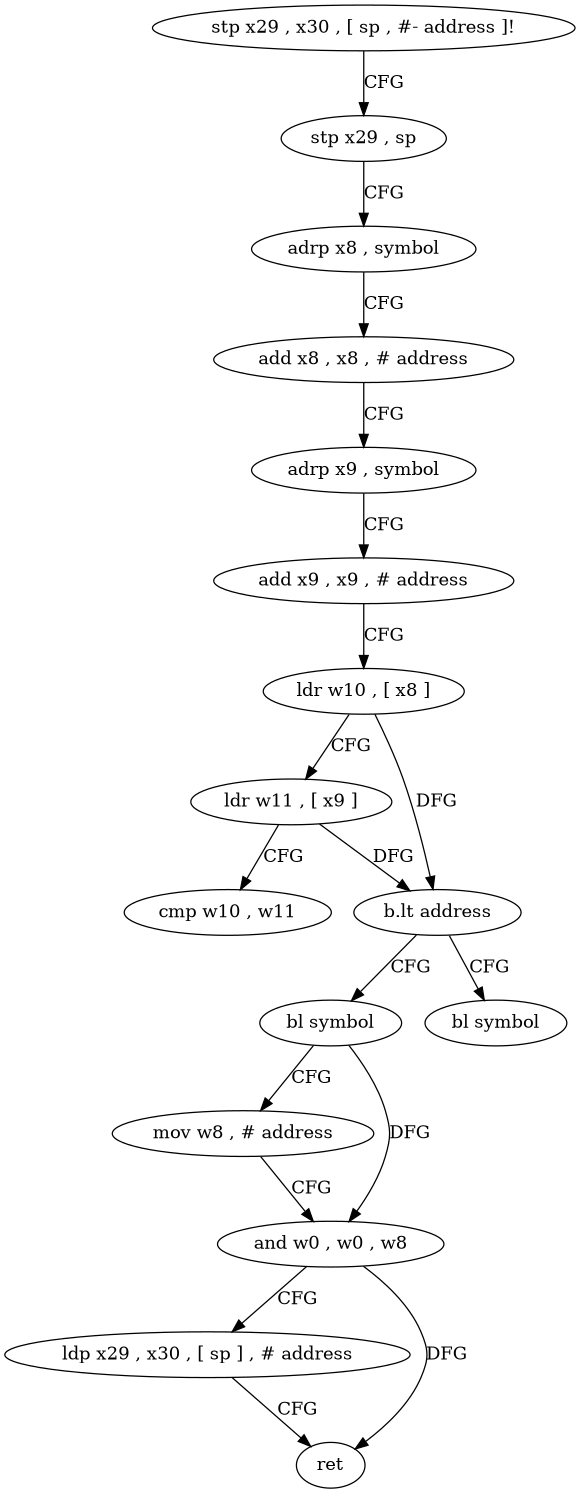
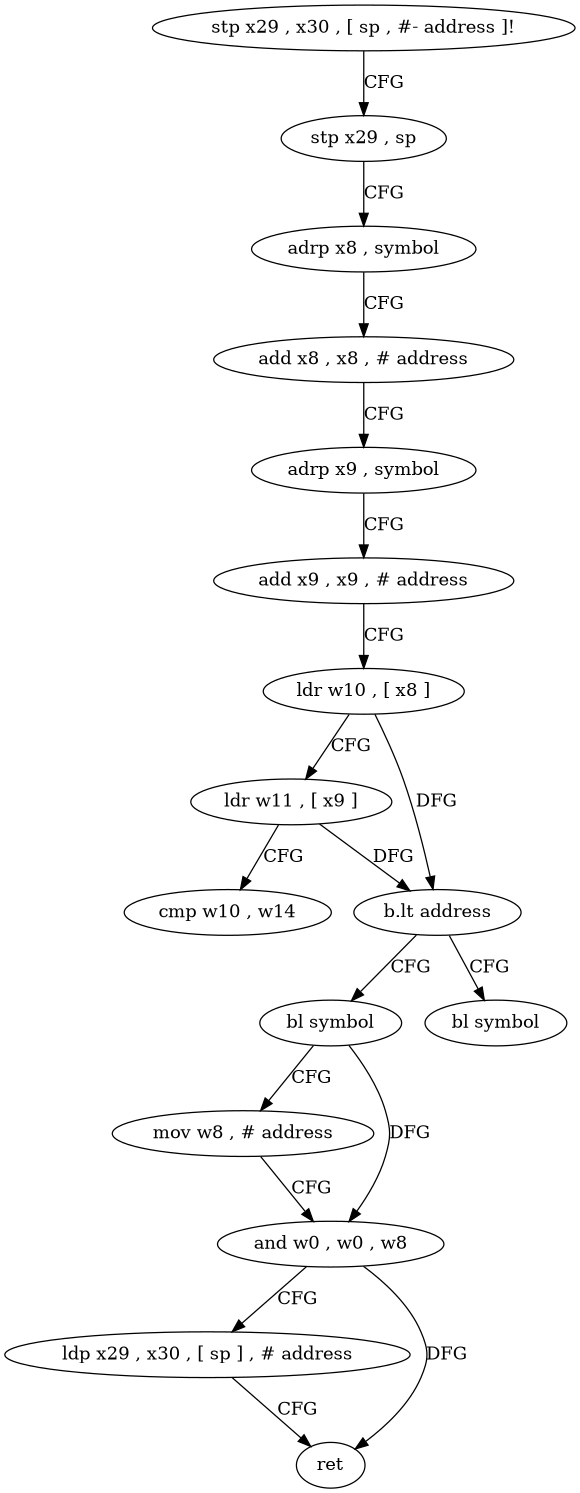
(228, 912) -> (228, 912)
